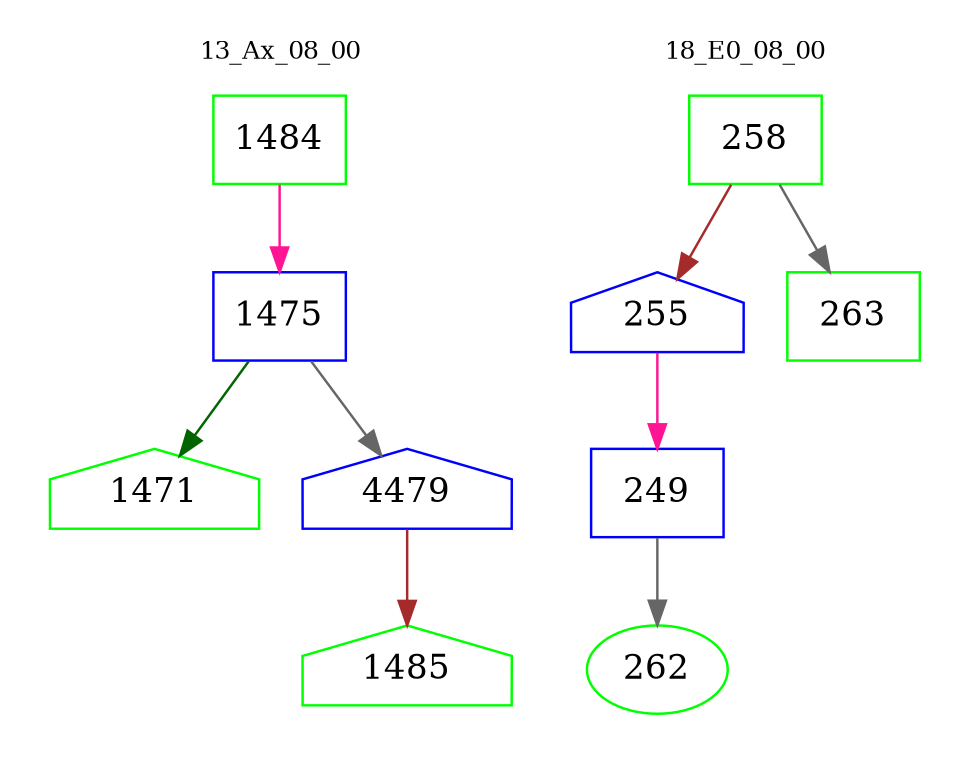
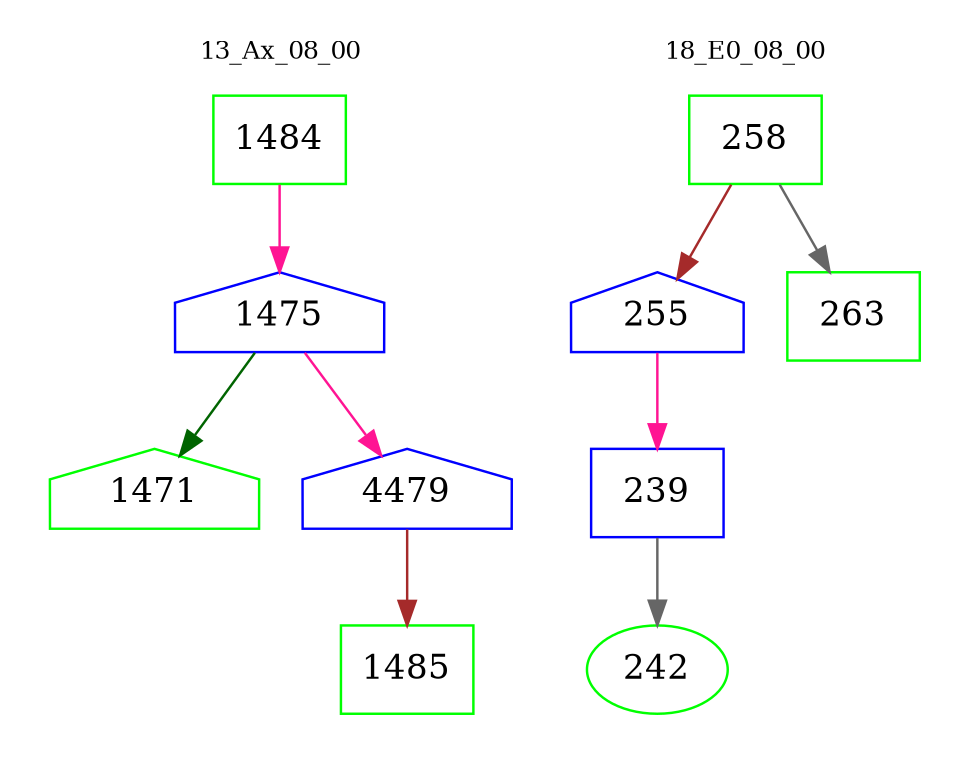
(280, 316) -> (280, 316)
(339, 398) -> (335, 394)
(657, 493) -> (657, 493)
(407, 670) -> (407, 670)
(657, 670) -> (657, 670)
